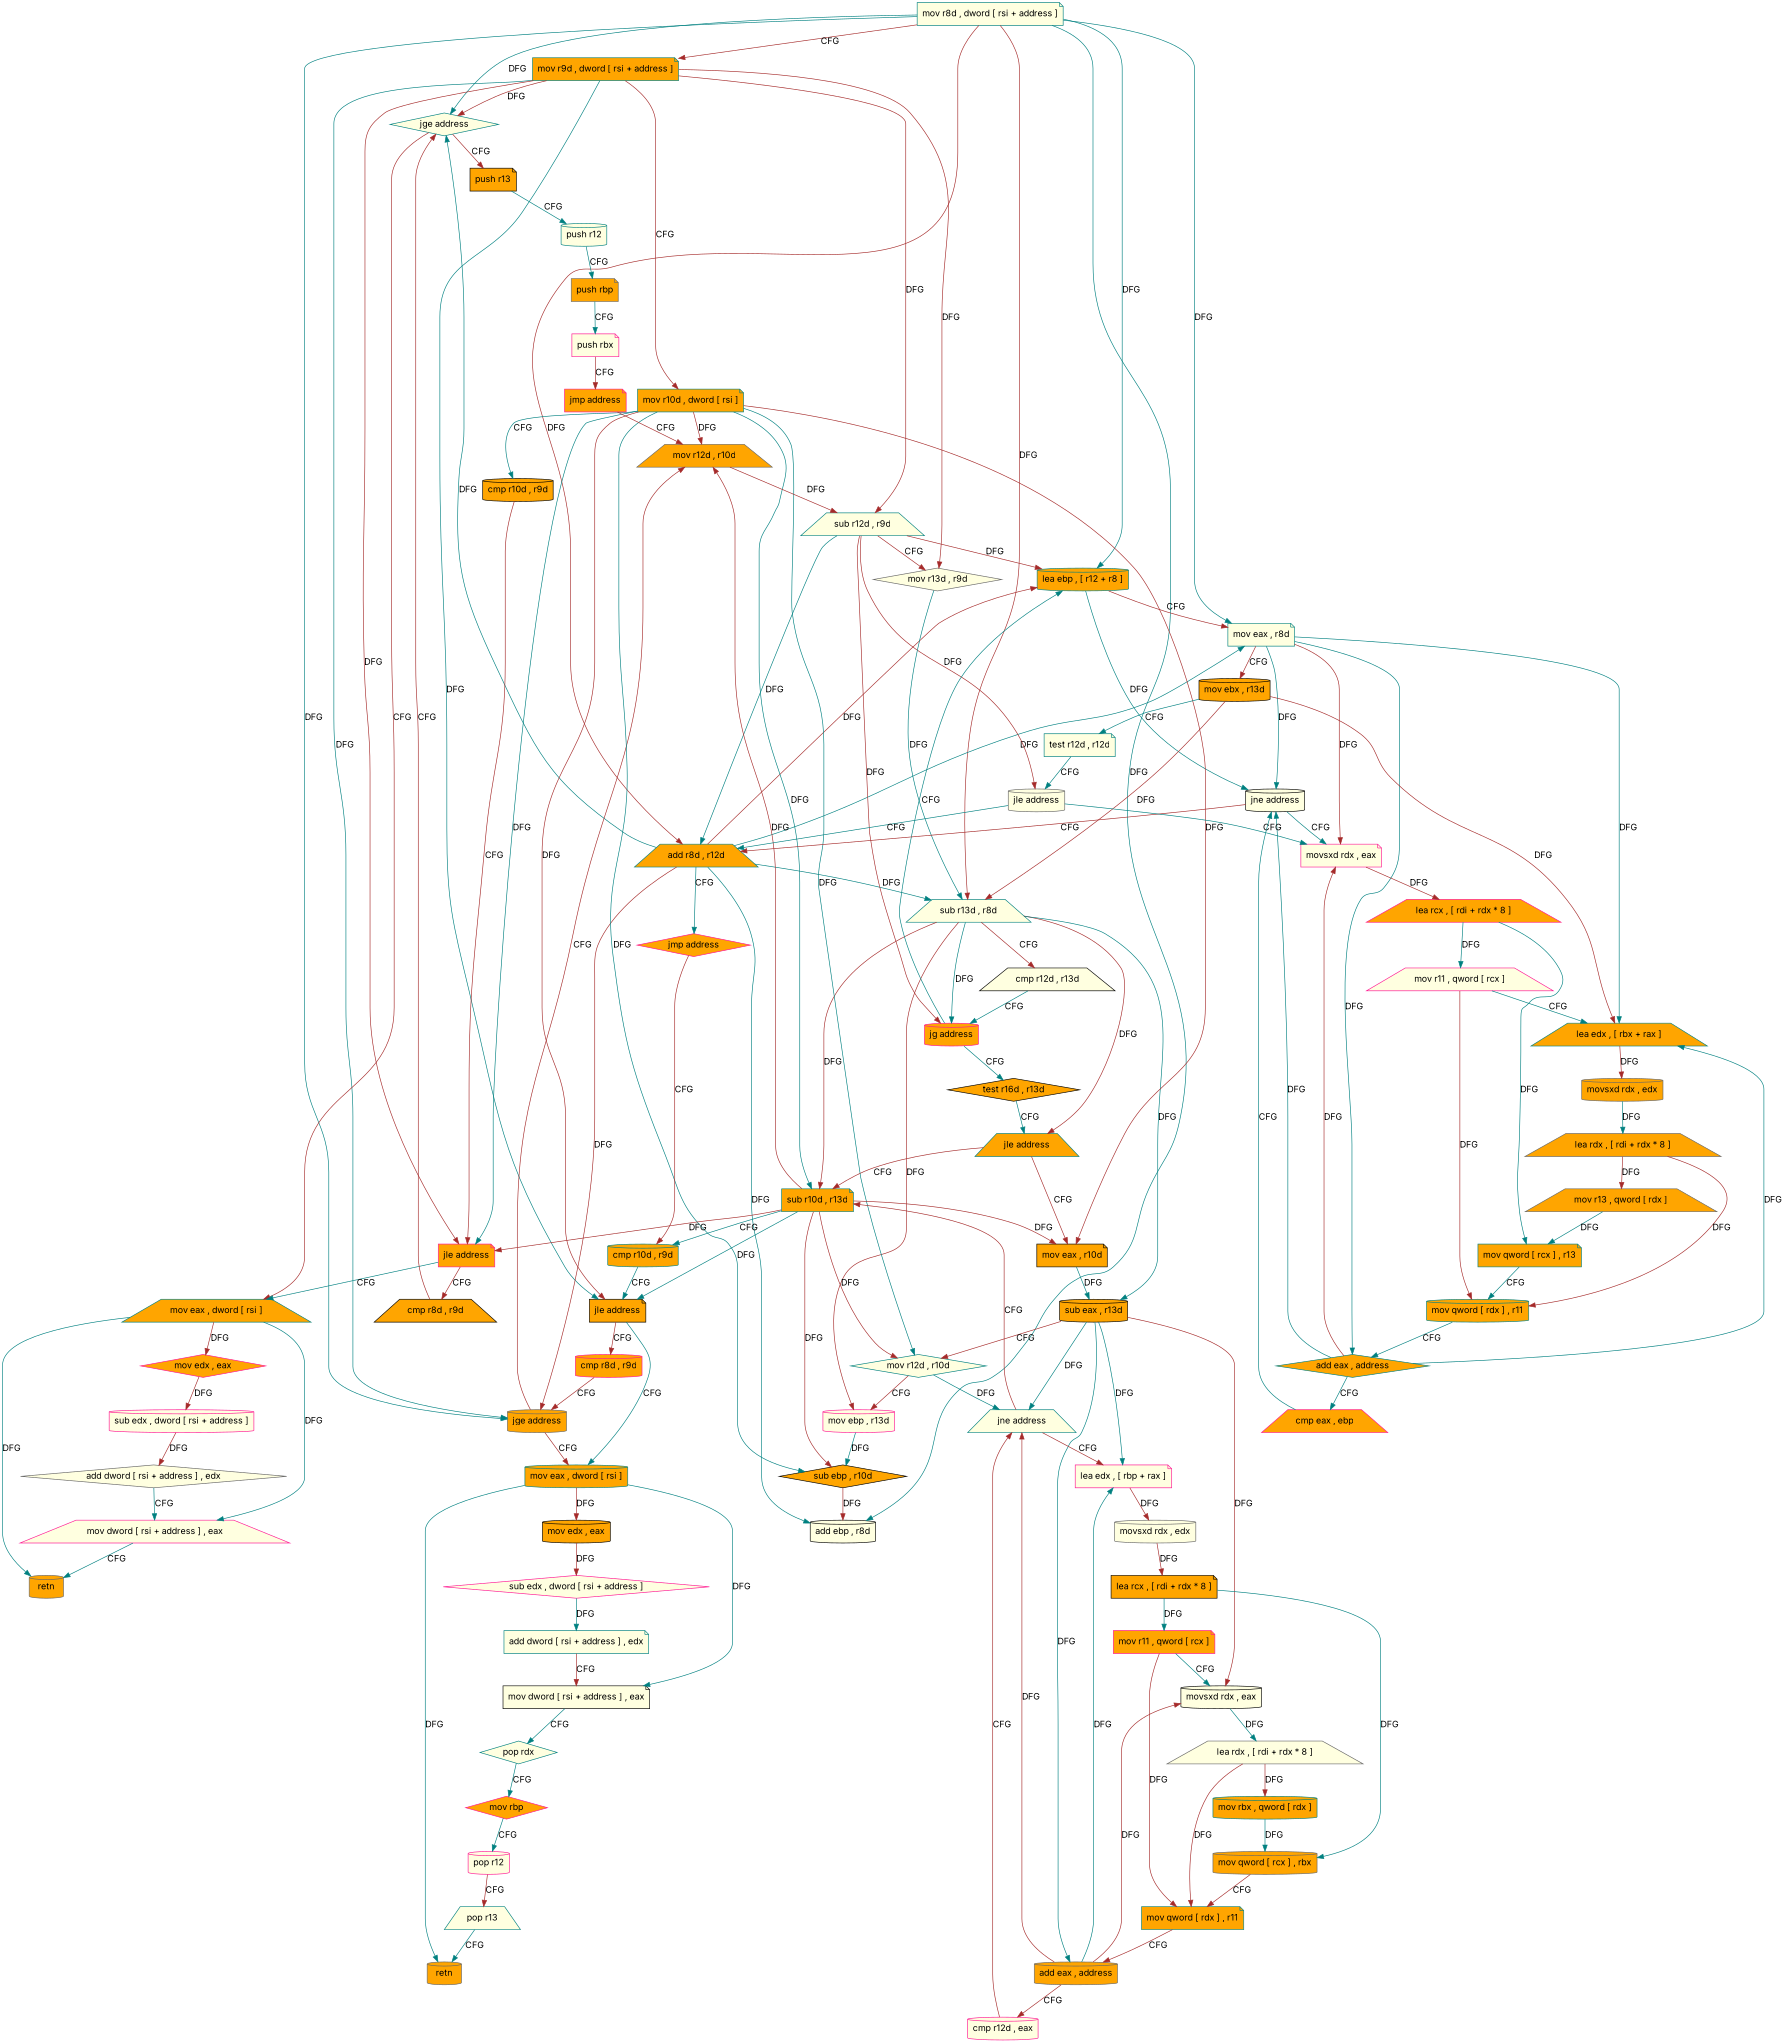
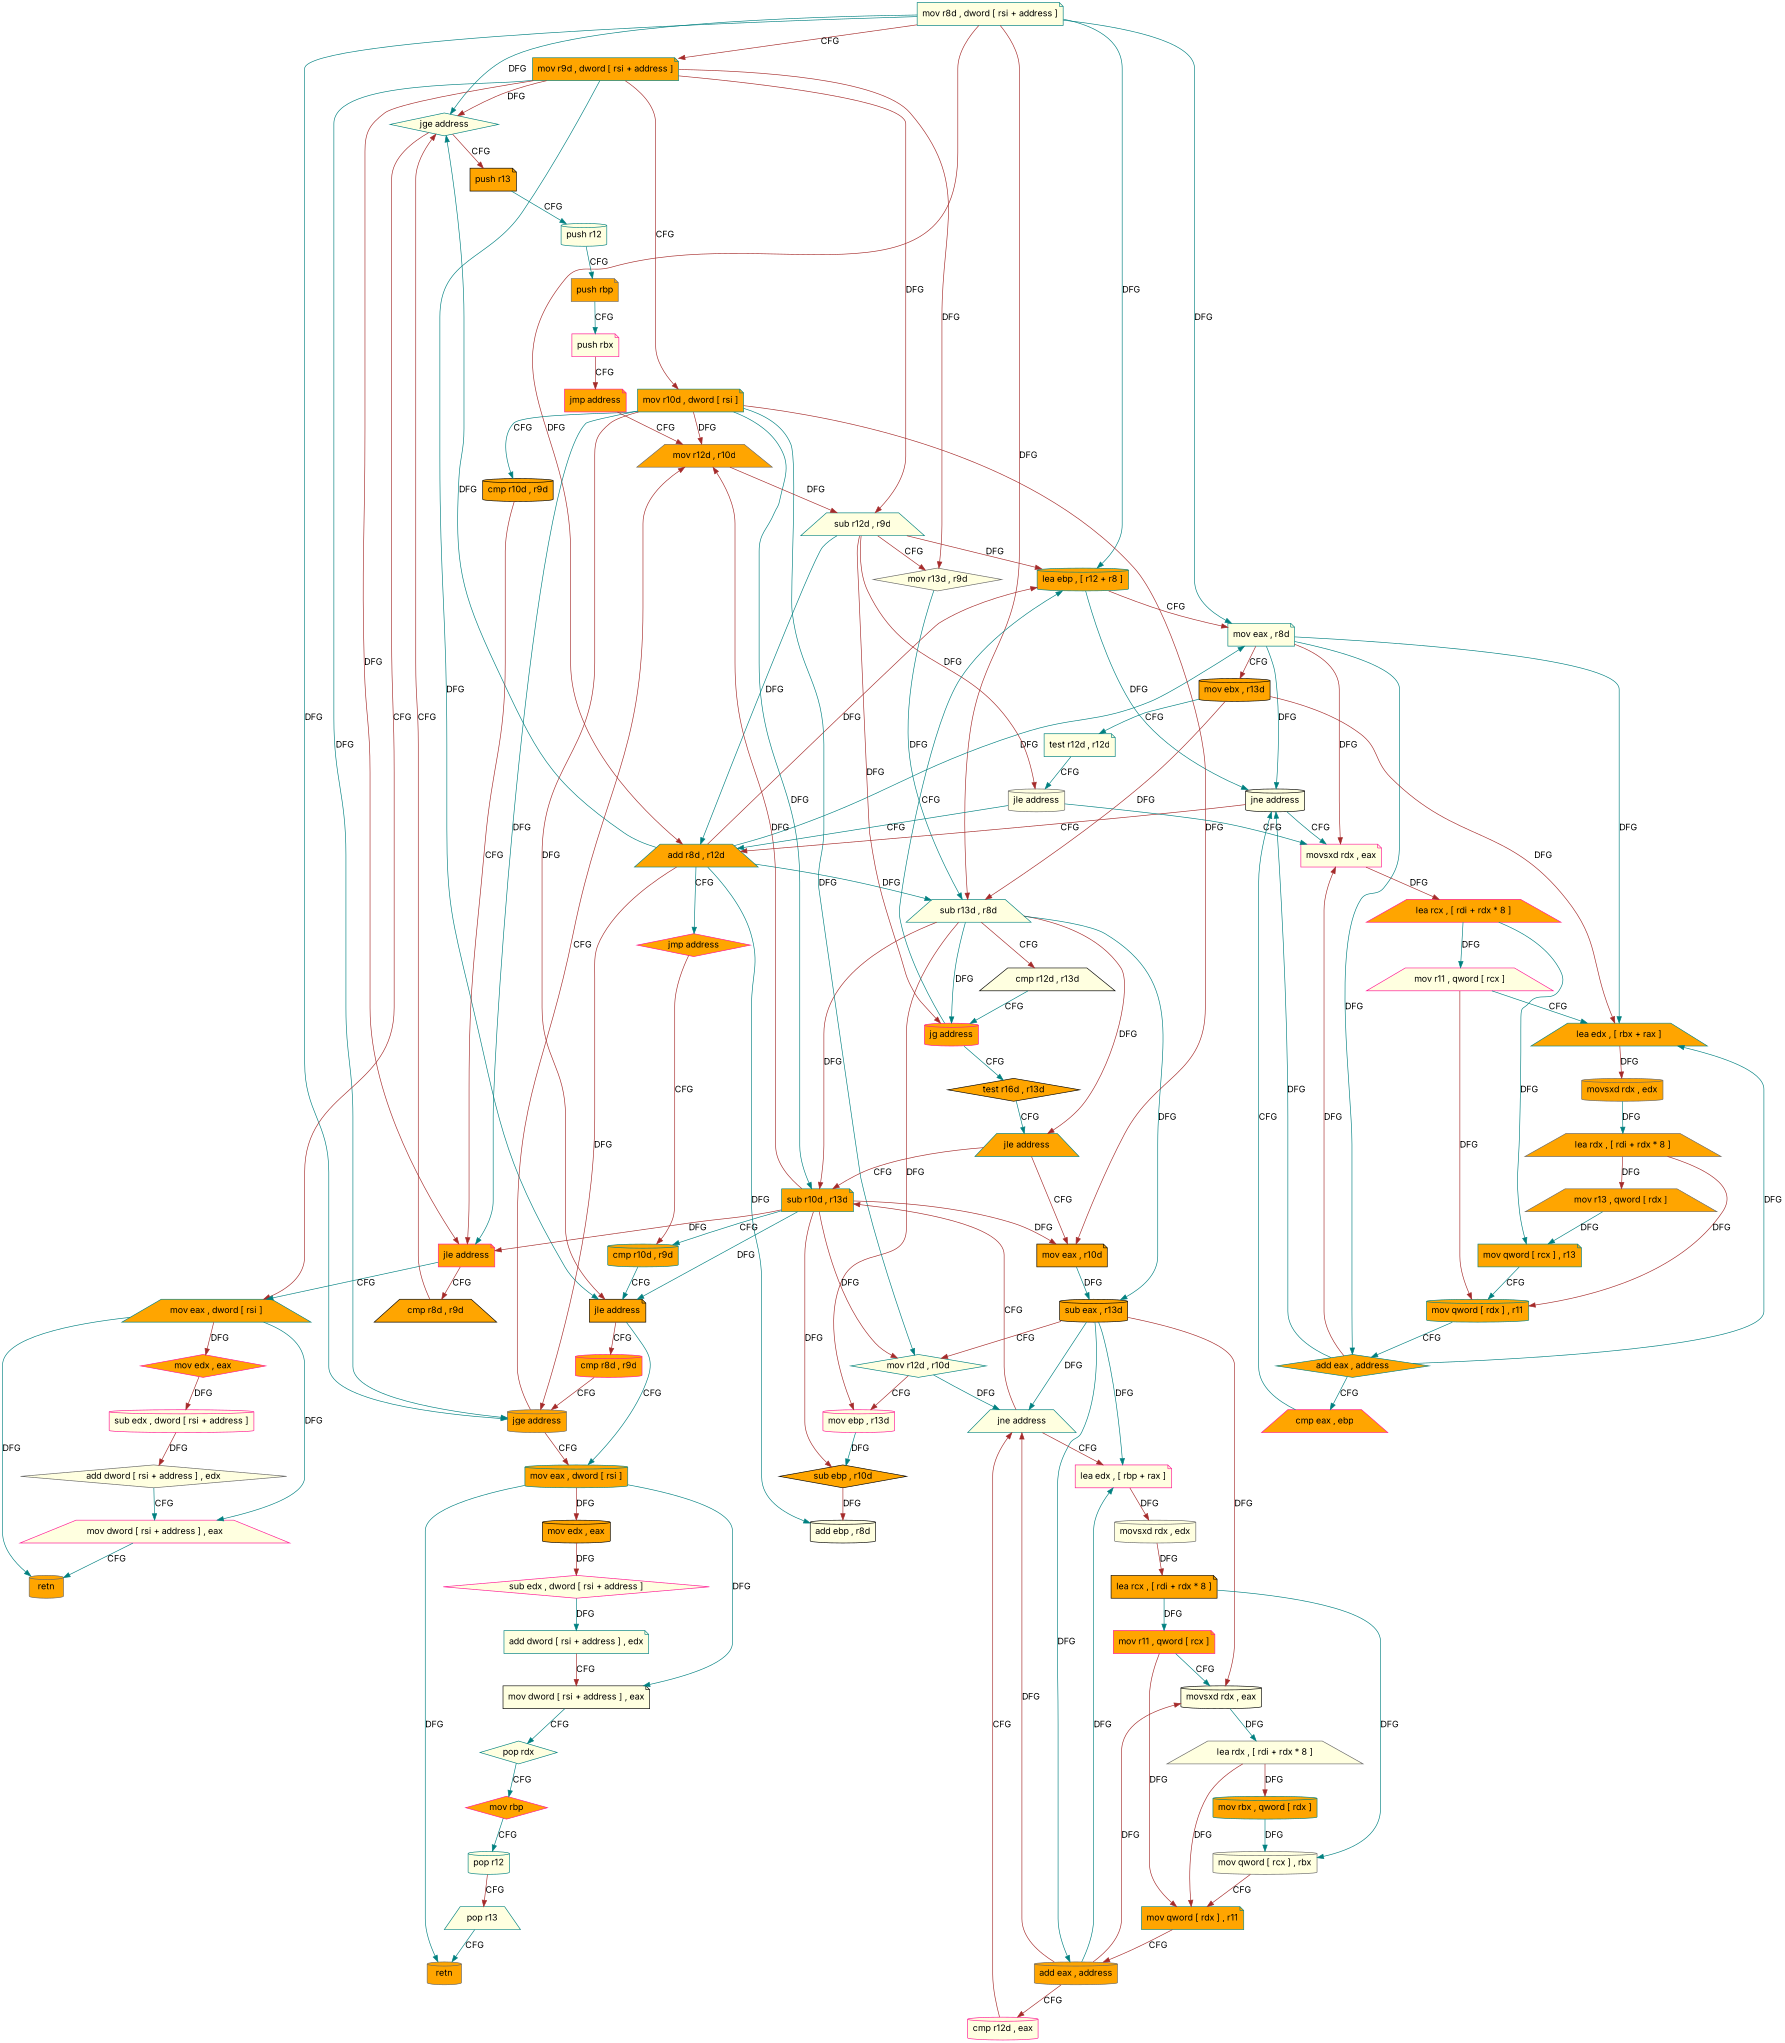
(1129, 778) -> none
(615, 967) -> none
(489, 1863) -> (489, 1863)
(1265, 1863) -> (1265, 1863)
